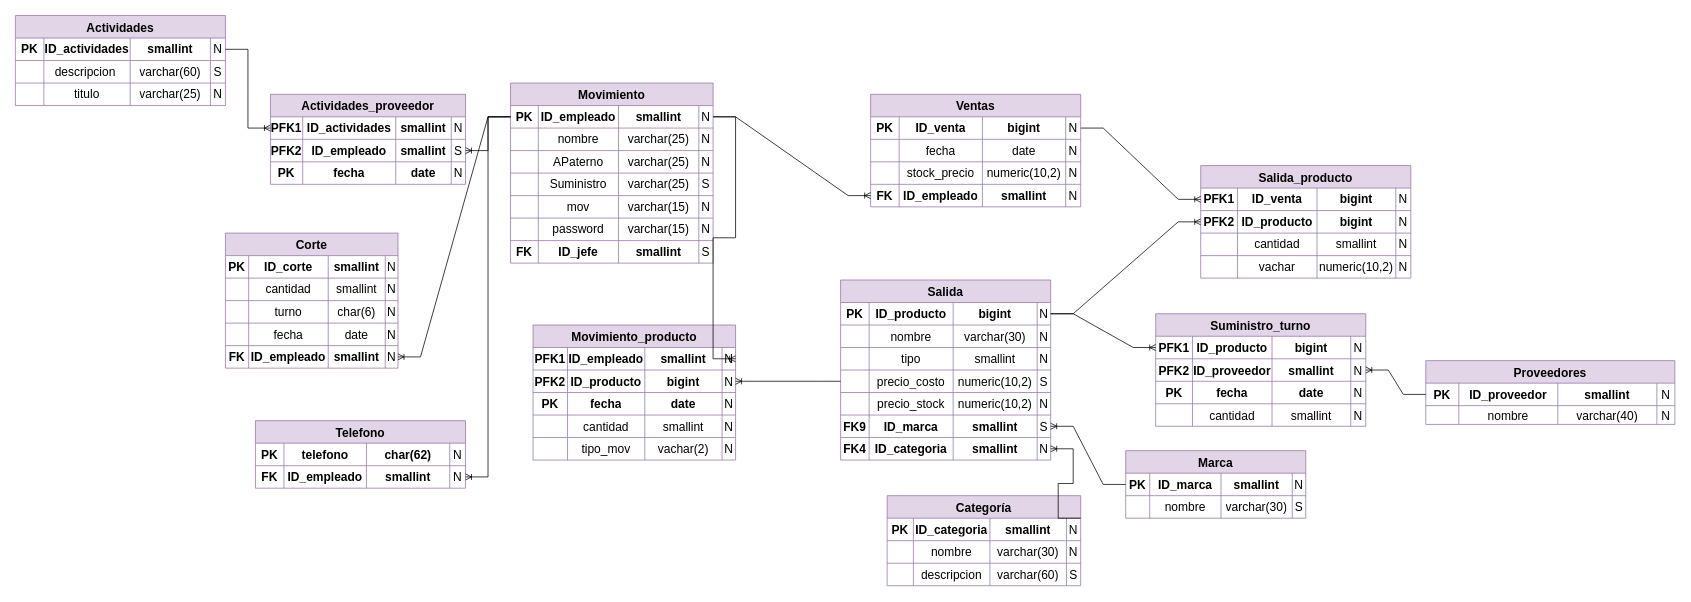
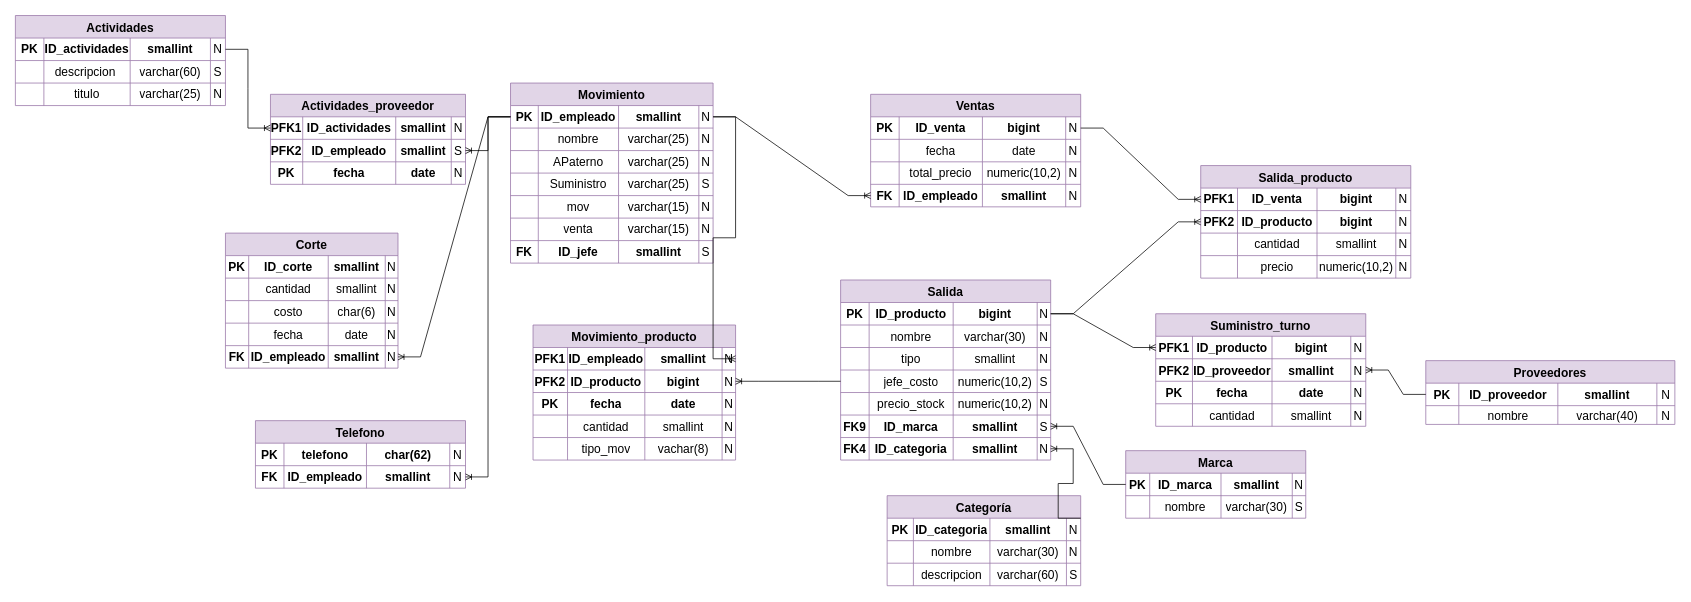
(941, 173) -> (941, 173)
(578, 229) -> (578, 229)
(1277, 267) -> (1277, 267)
(288, 312) -> (288, 312)
(911, 381) -> (911, 381)
(683, 449) -> (683, 449)
